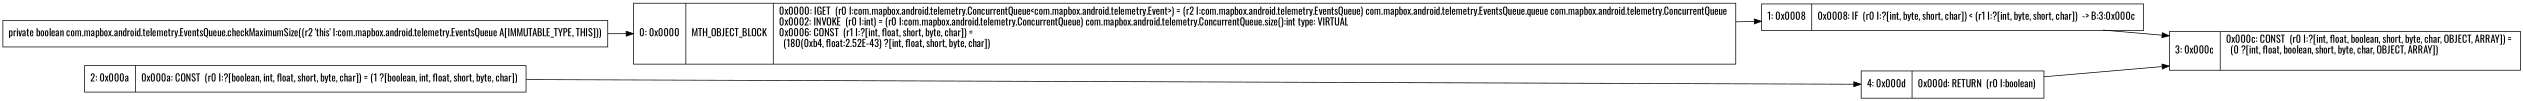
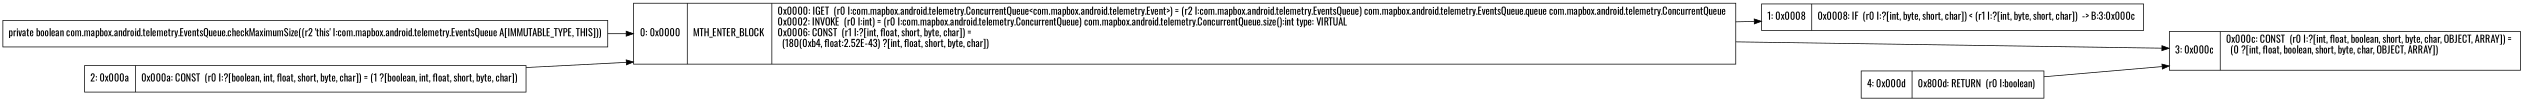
(730, 33) -> (729, 33)
(2133, 33) -> (1949, 45)
(1190, 82) -> (576, 65)
(1978, 84) -> (1978, 84)
